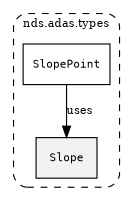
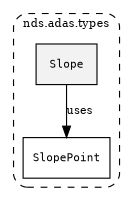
(67, 105) -> (67, 105)
